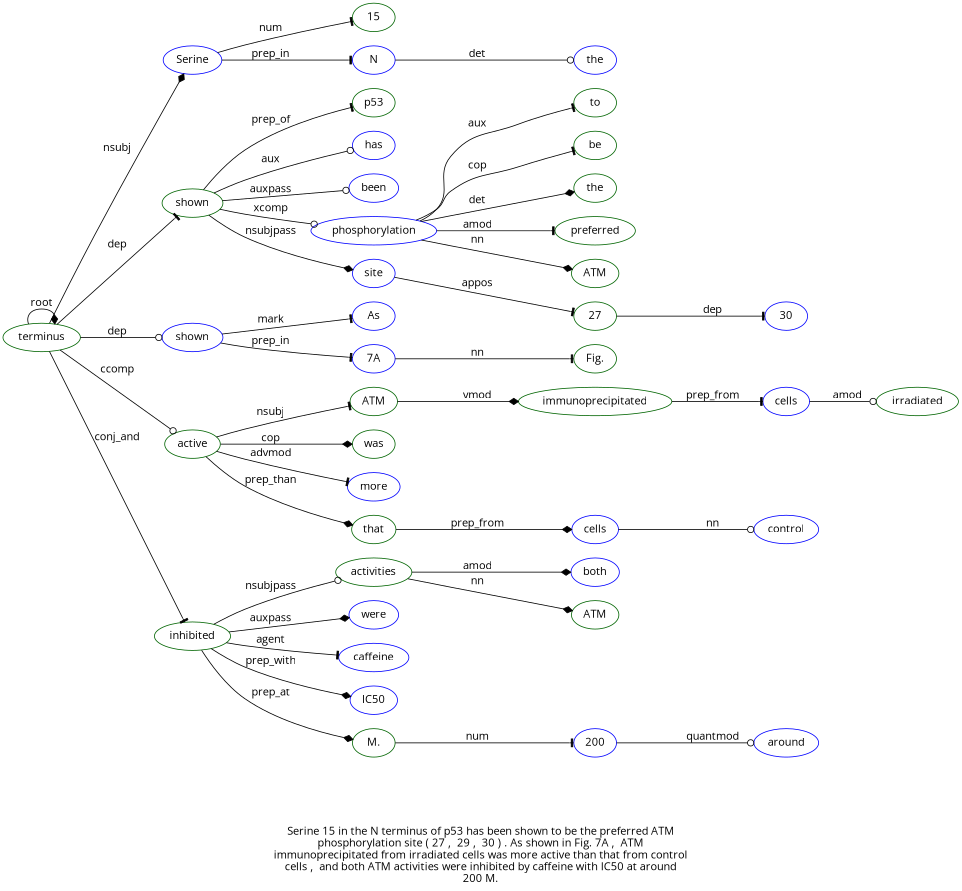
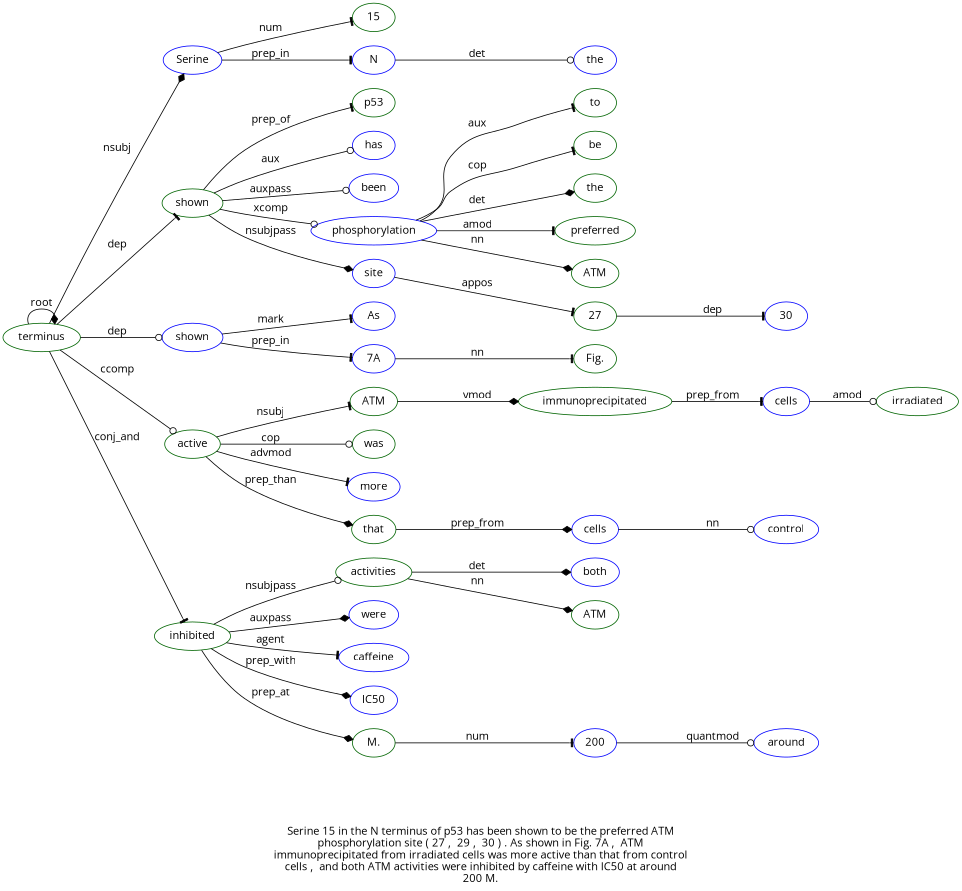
(283, 444) -> (283, 444)
(478, 566) -> (478, 566)
